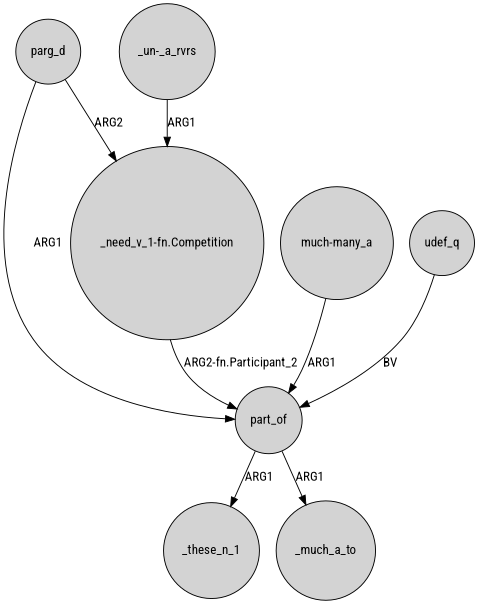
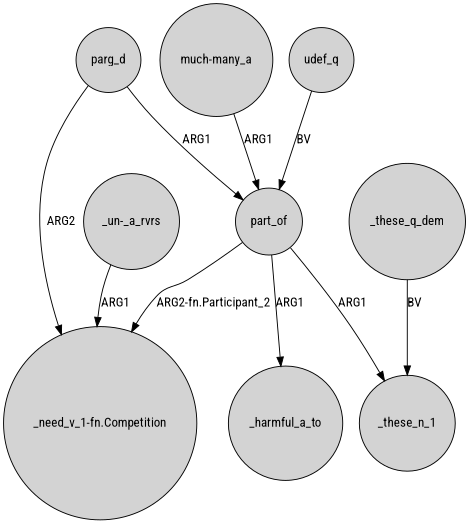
none -> (407, 222)
(191, 379) -> (186, 281)
(326, 551) -> (286, 423)
